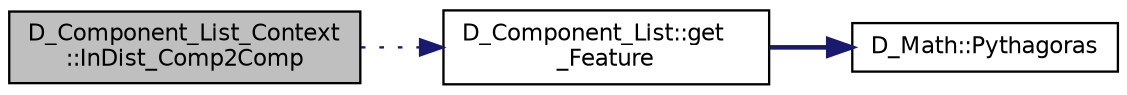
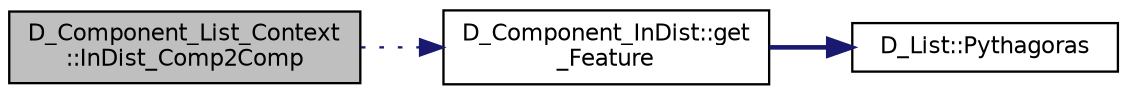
(606, 47) -> (606, 47)
(985, 47) -> (985, 47)
